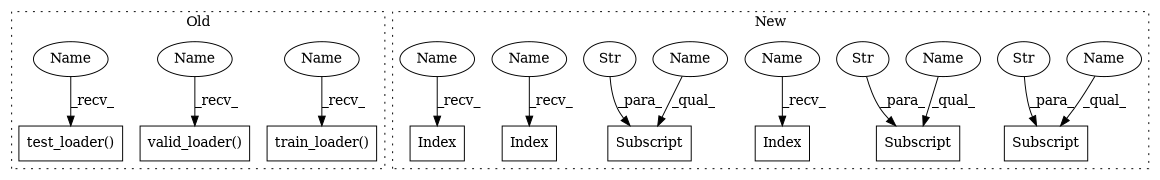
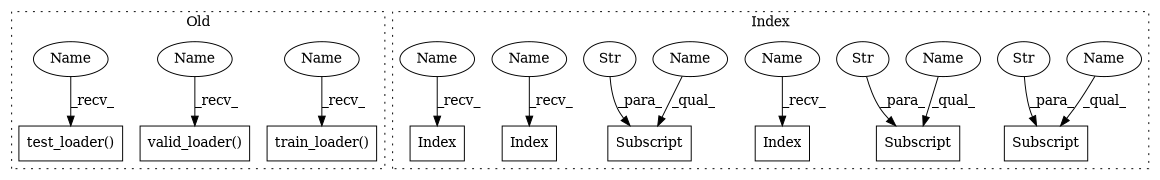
(771, 23) -> (771, 23)
